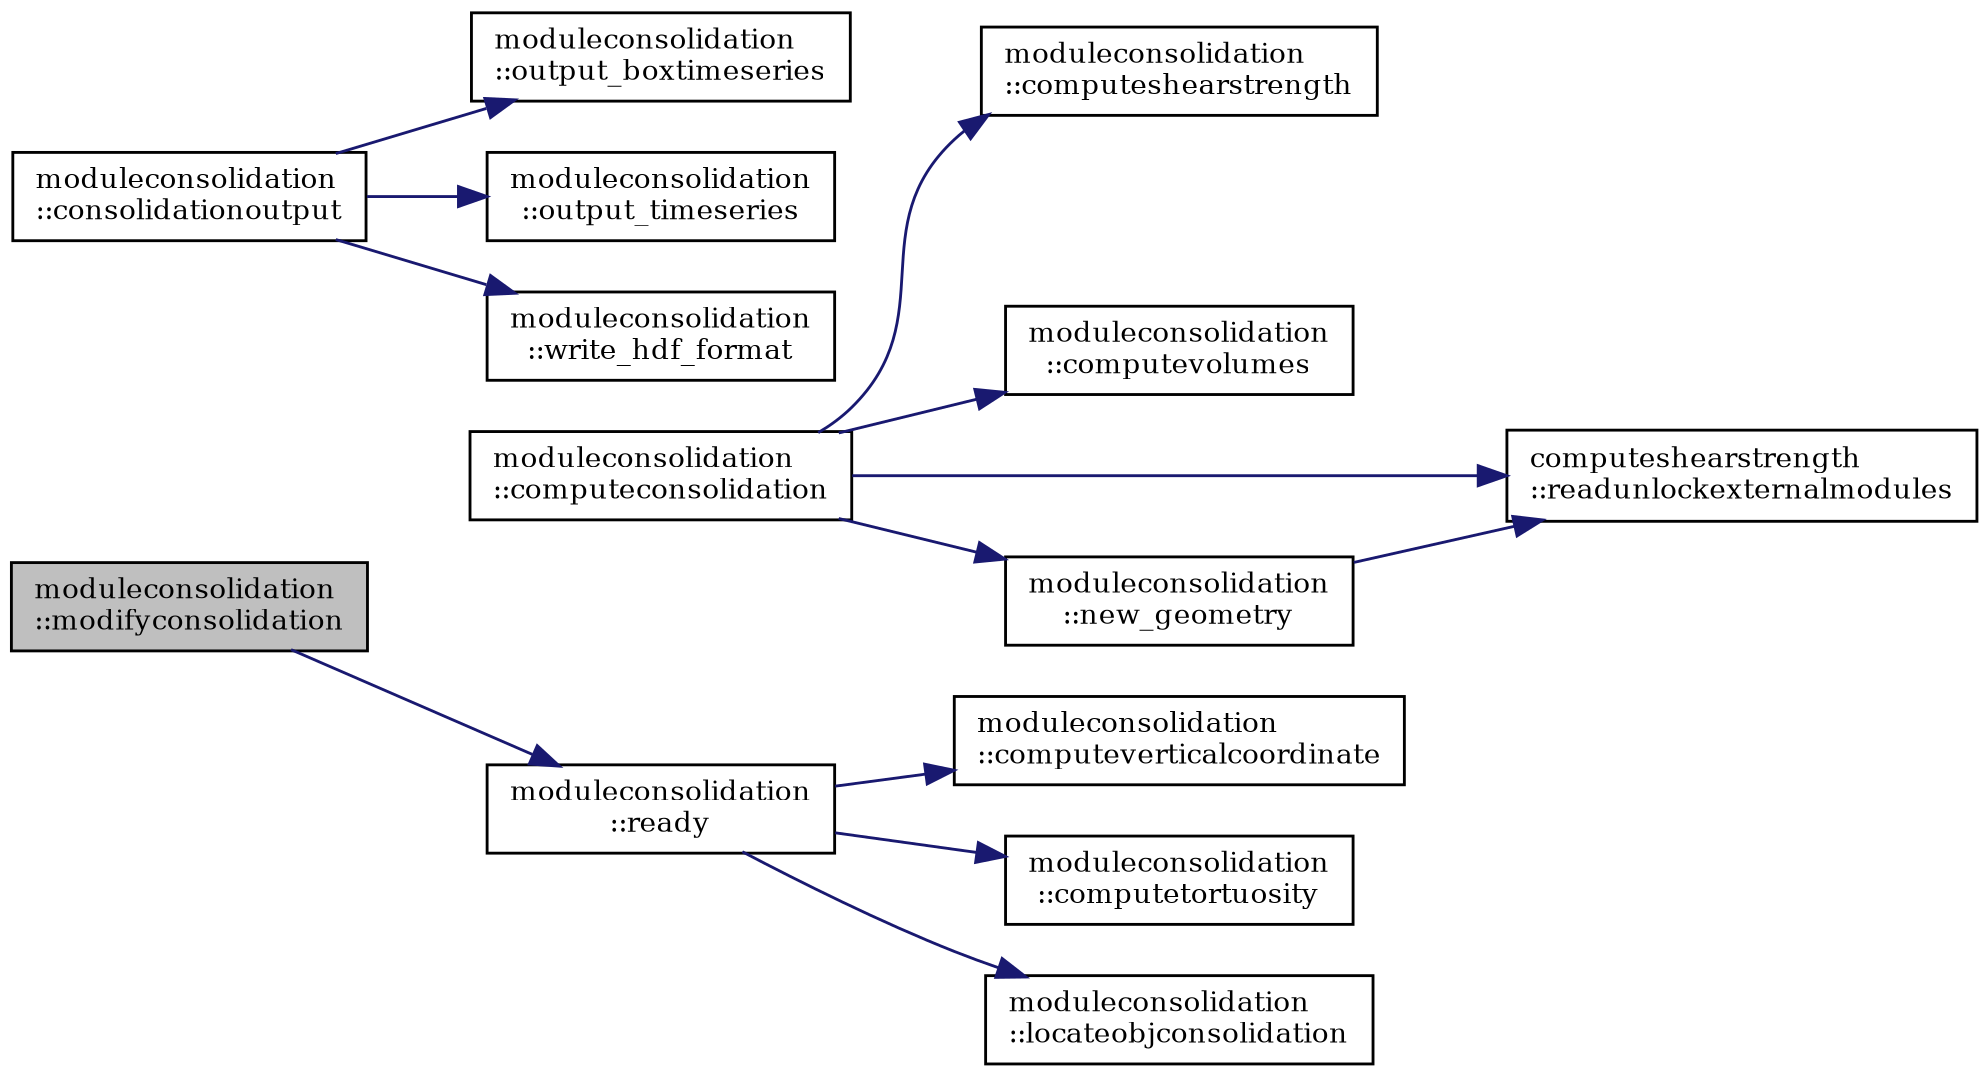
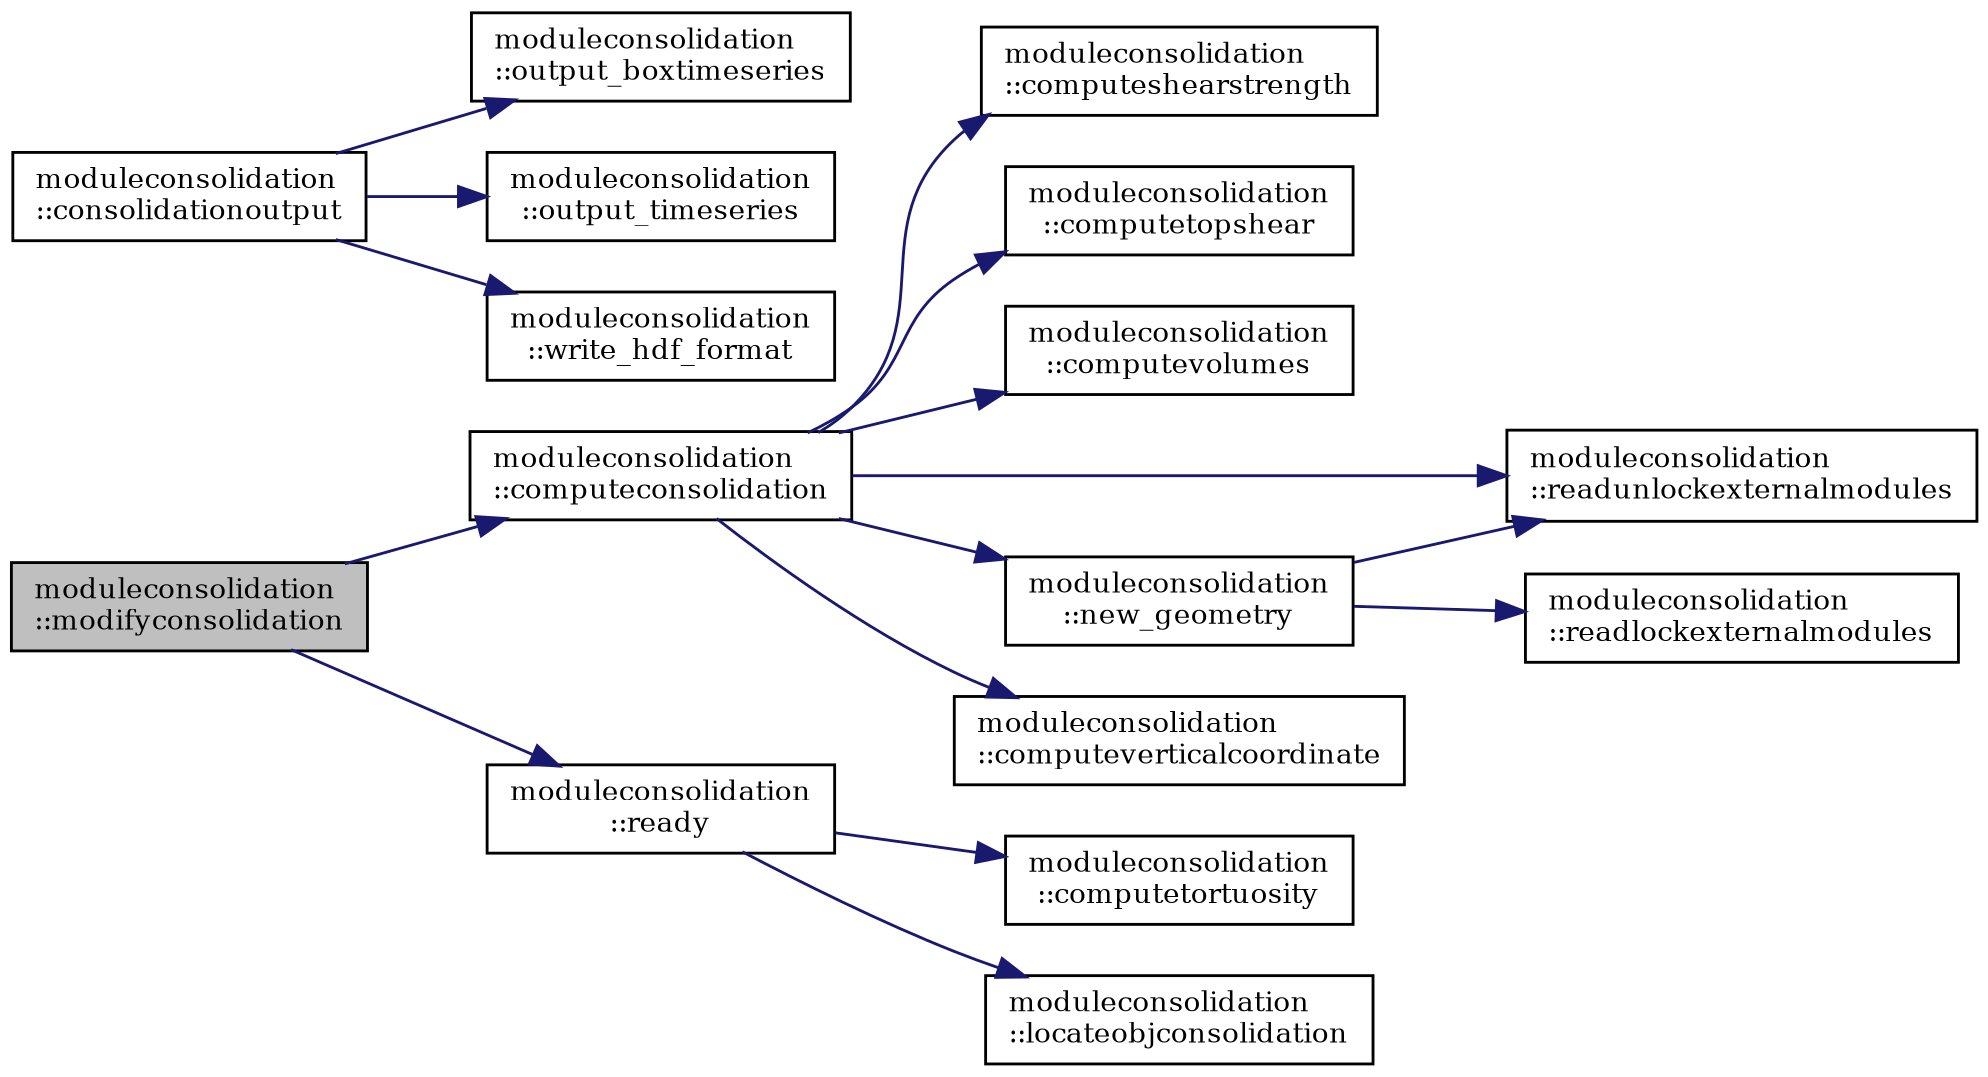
none -> (1179, 211)
(1742, 476) -> (1742, 476)
none -> (411, 545)
none -> (1742, 618)
(880, 780) -> (848, 612)
